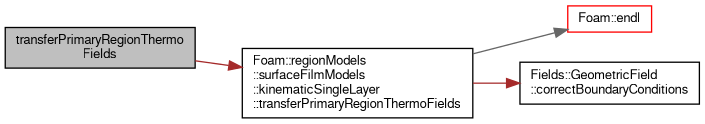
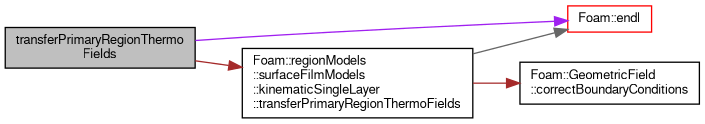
none -> (375, 30)
(610, 83) -> (610, 83)
